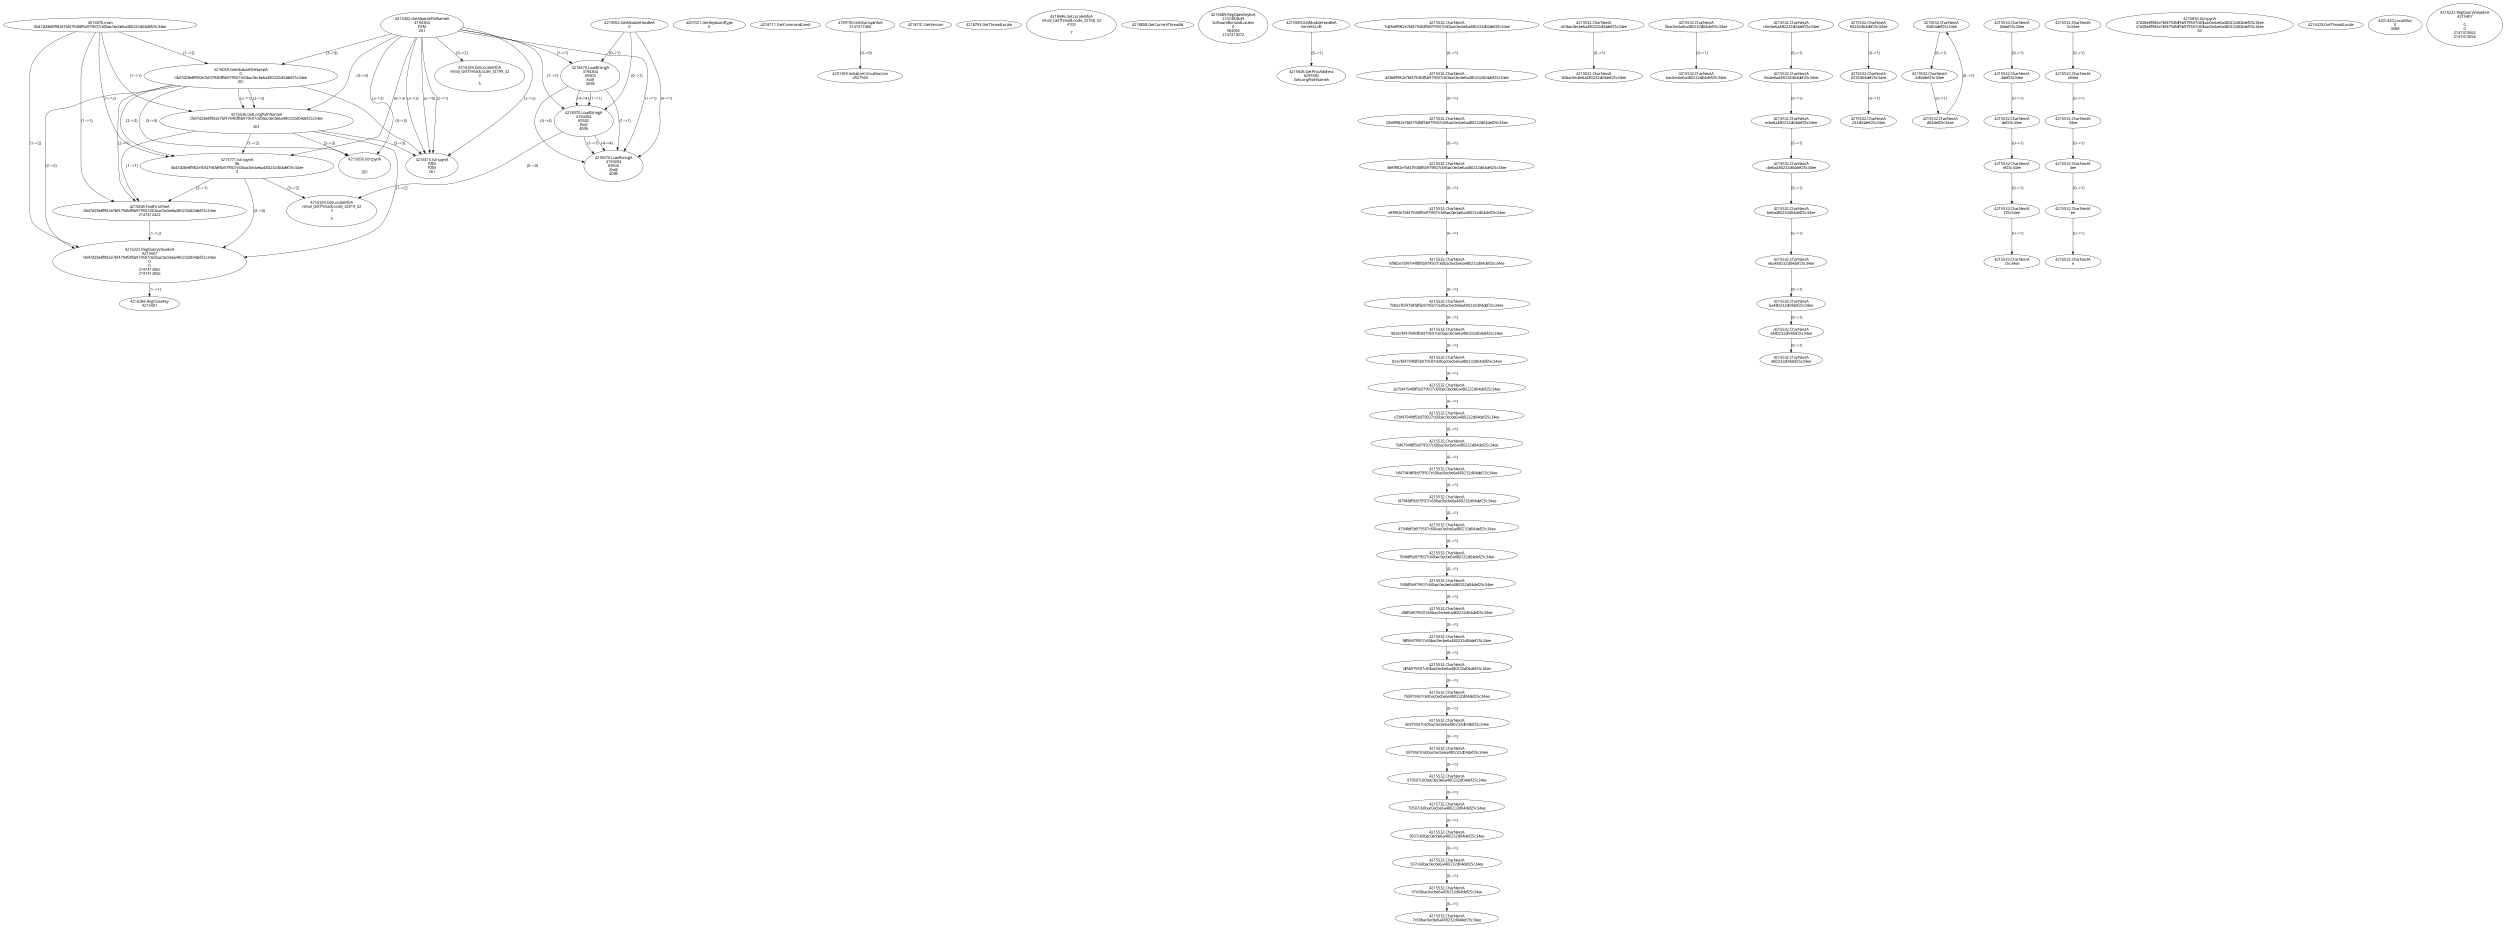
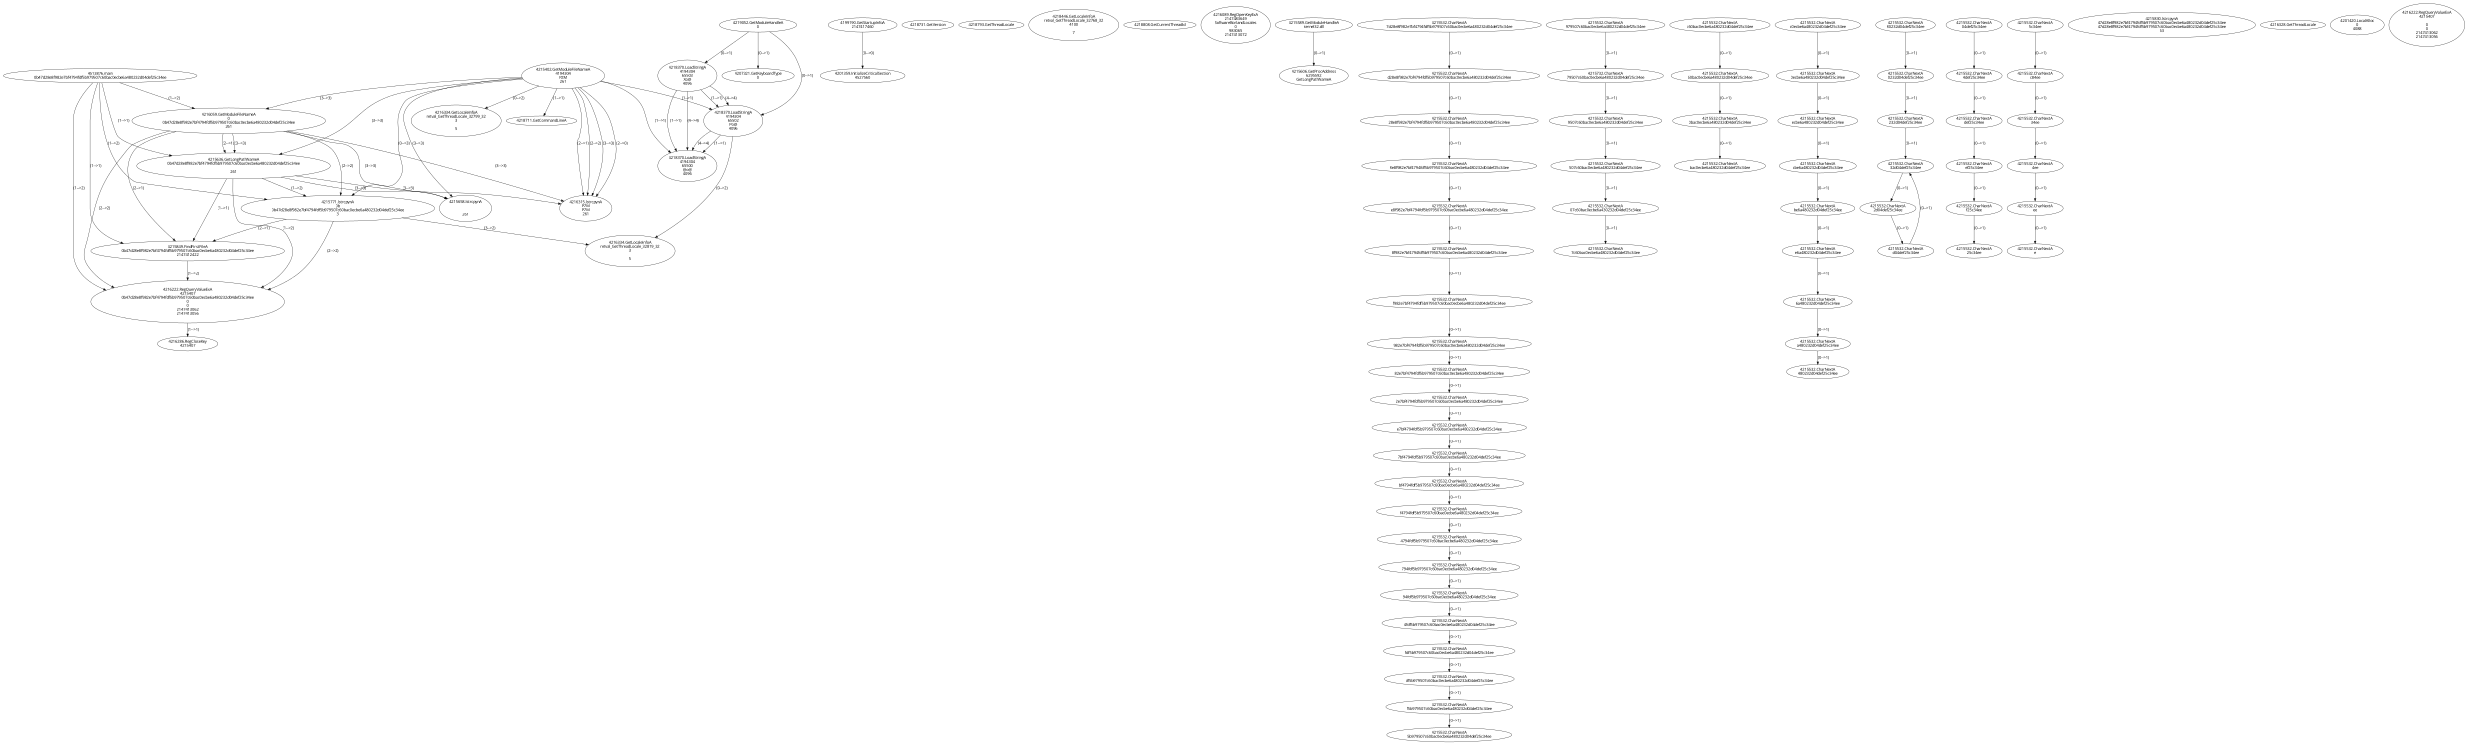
(530, 45) -> (551, 101)
(661, 94) -> (758, 49)
none -> (1720, 97)
none -> (1906, 142)
(1447, 751) -> none
